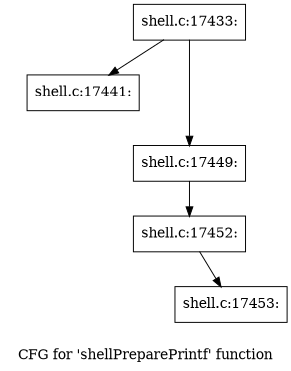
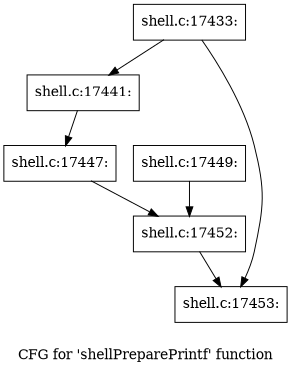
(189, 88) -> (256, 154)
none -> (60, 163)
